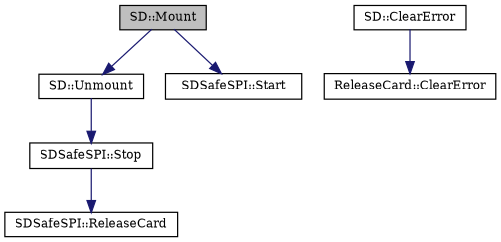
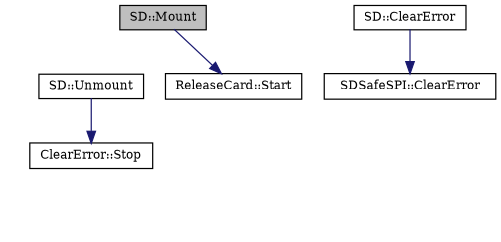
(132, 48) -> none
(234, 86) -> (234, 86)
(410, 86) -> (410, 86)
(91, 156) -> (91, 156)
(91, 224) -> none
